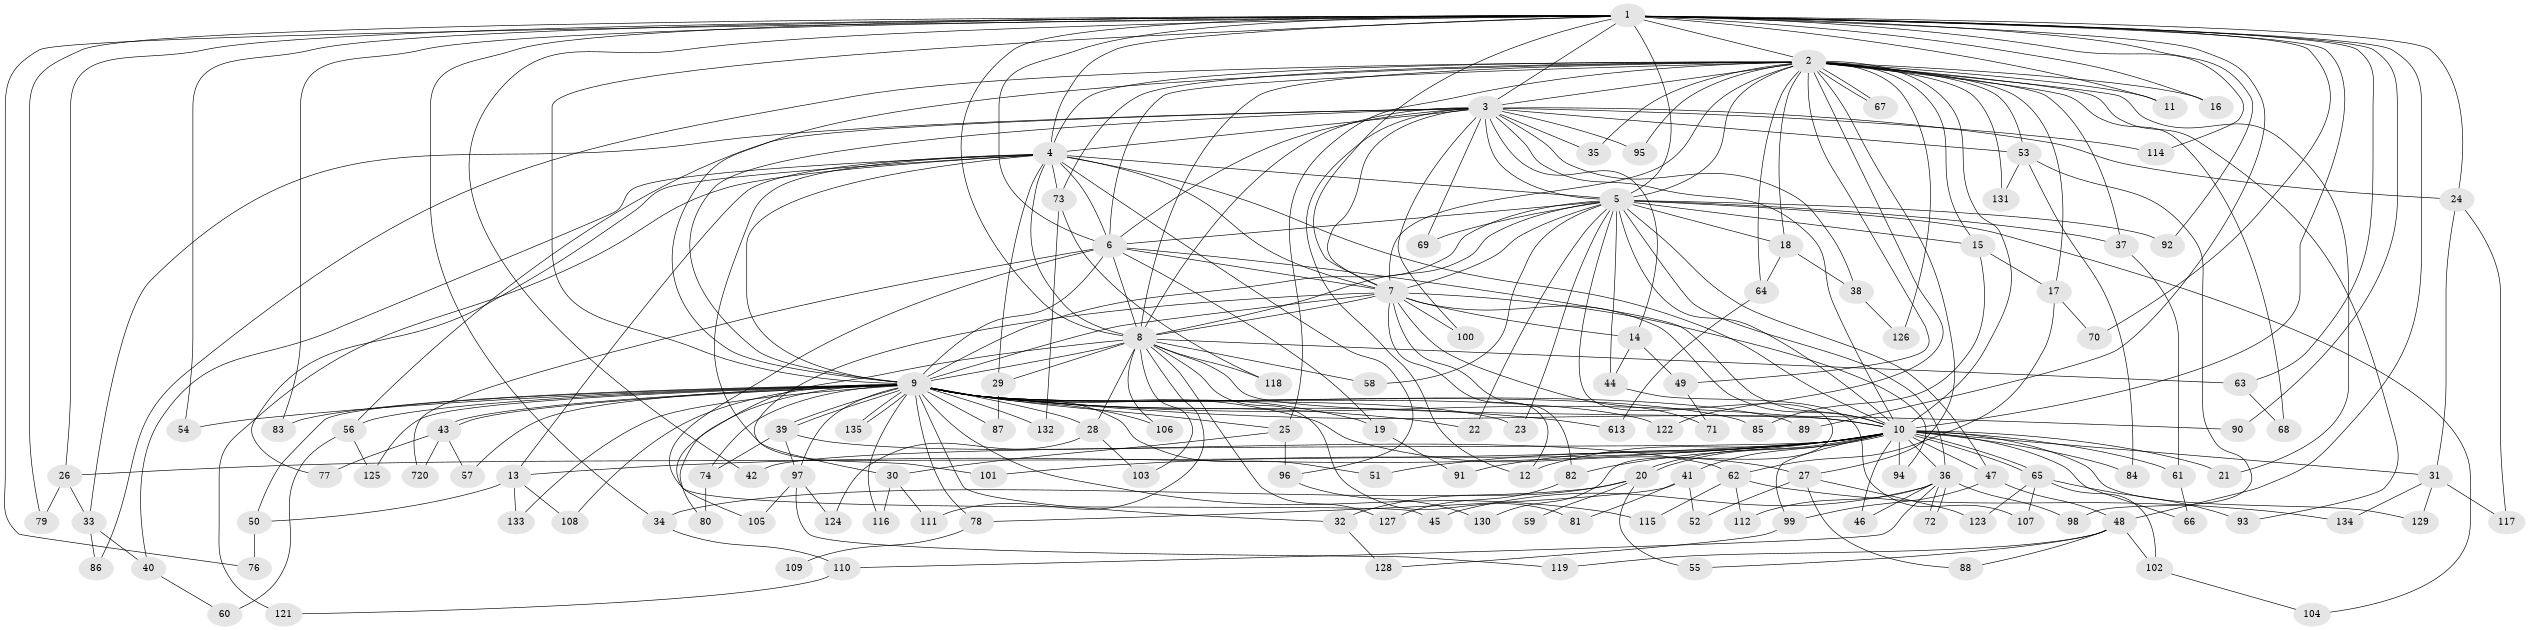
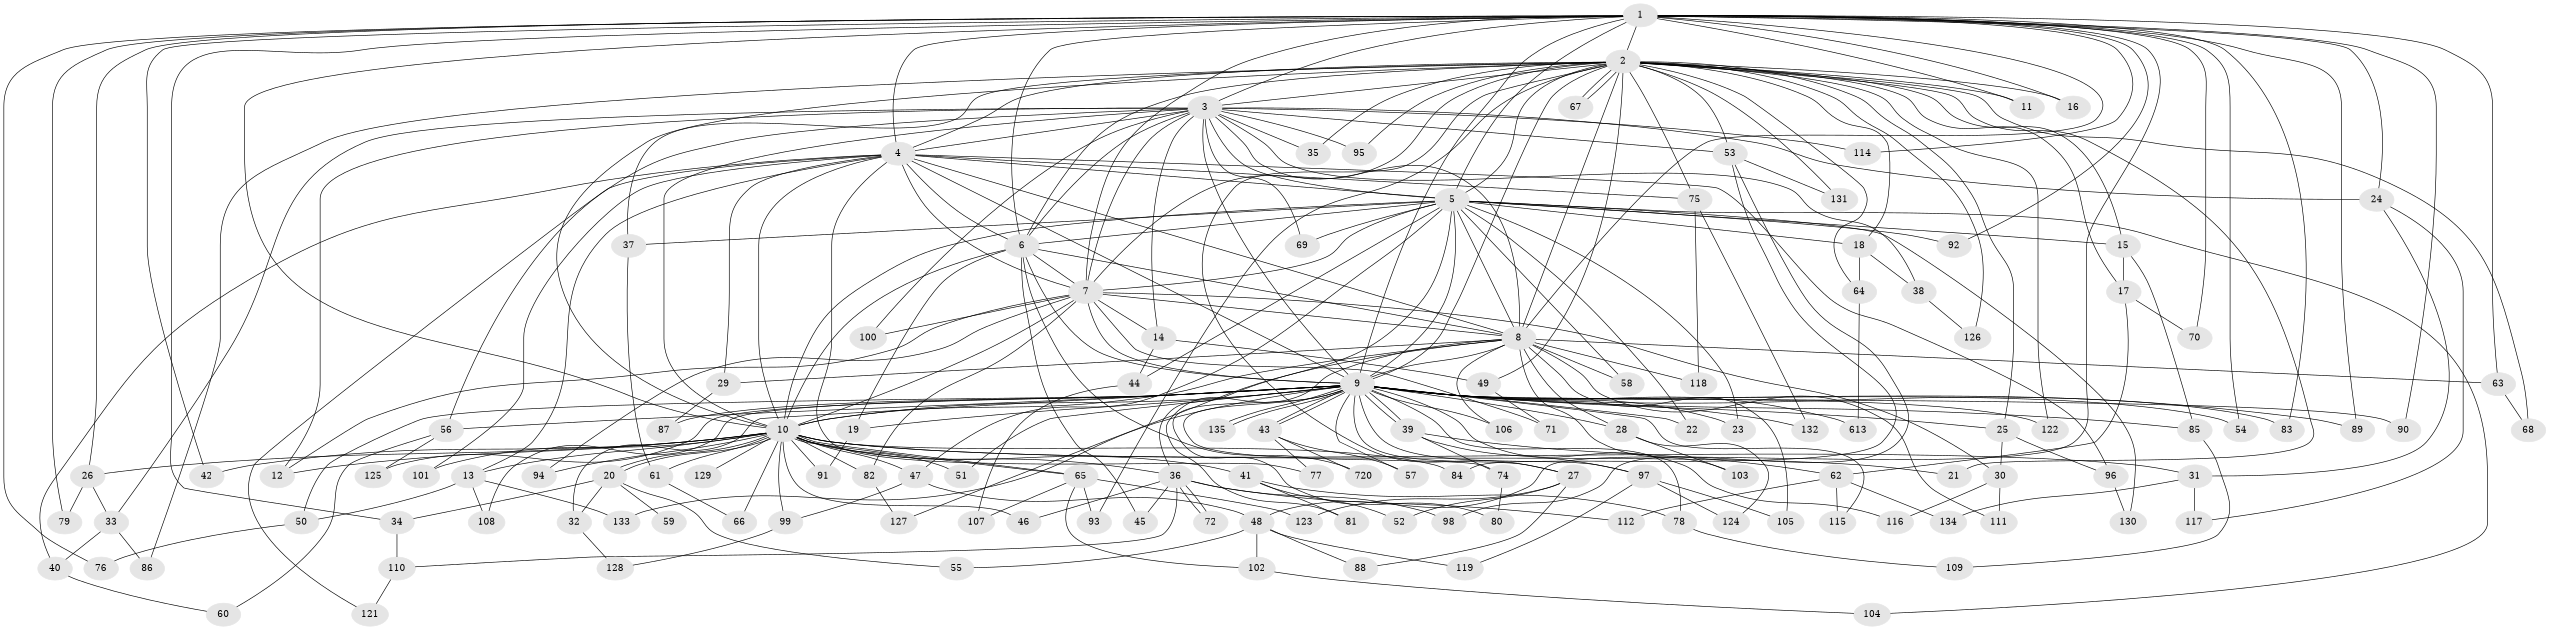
(1059, 200) -> (1695, 200)
(2428, 499) -> none
none -> (2148, 552)
